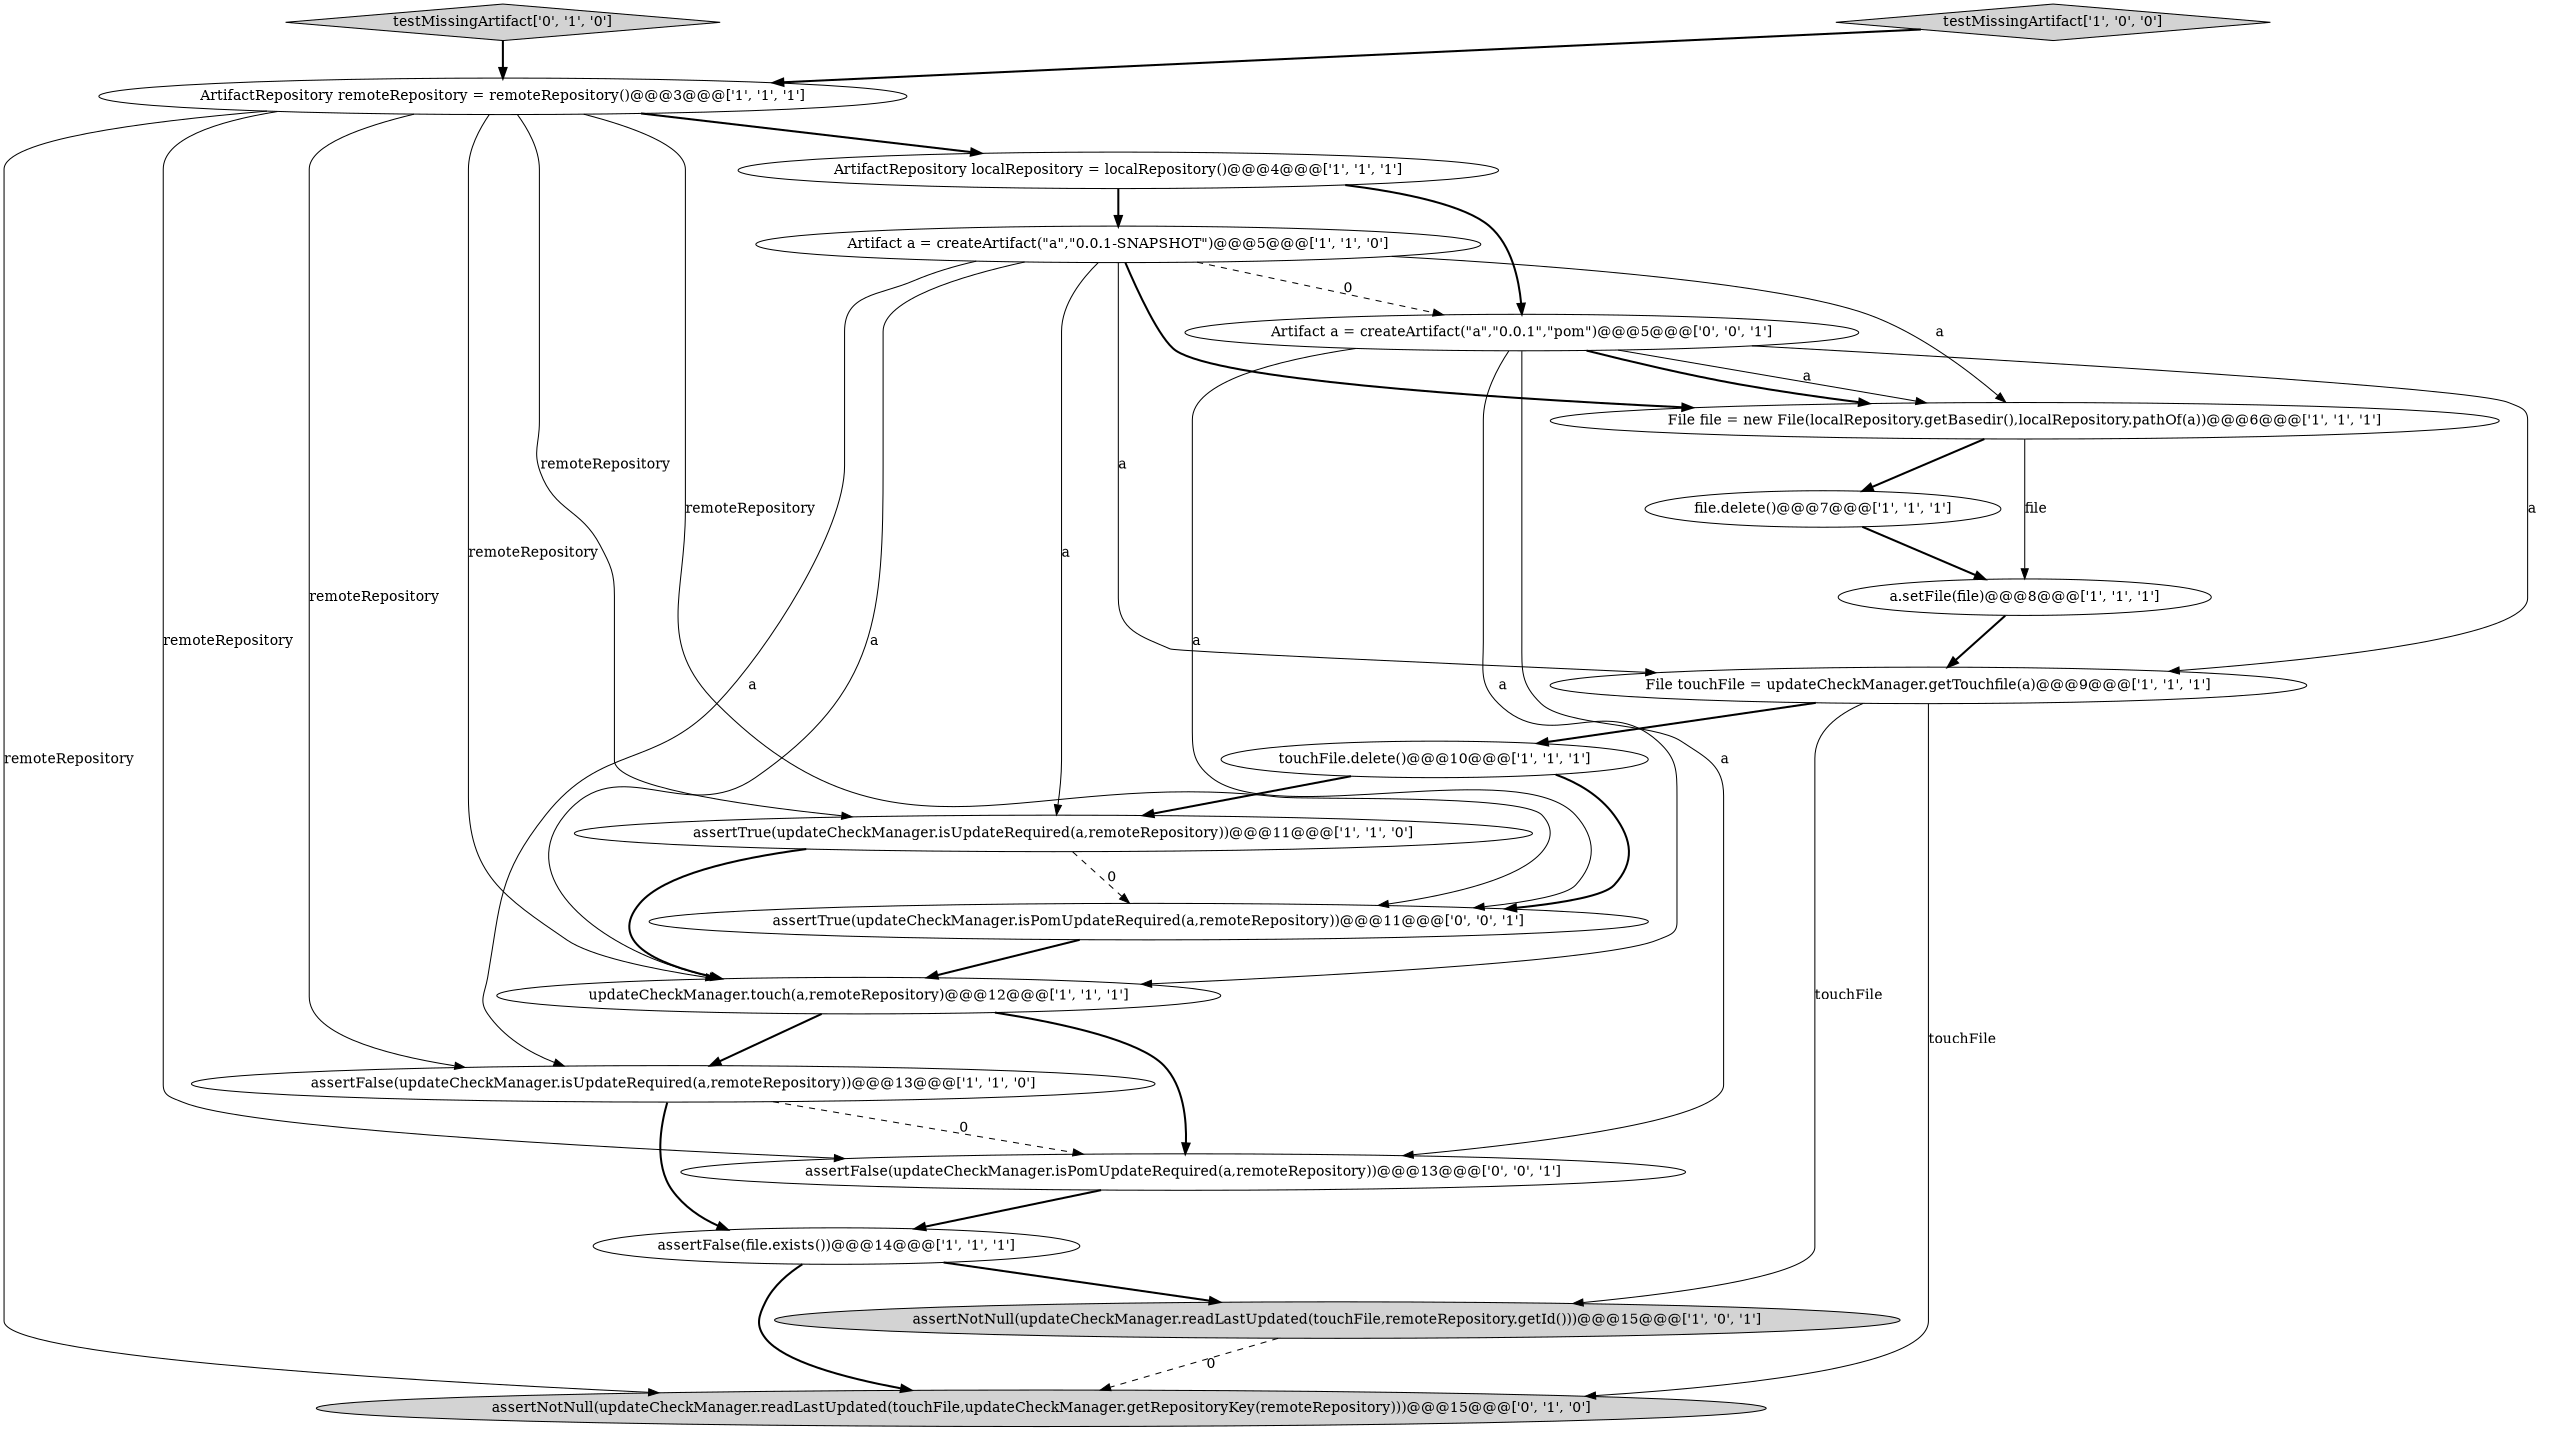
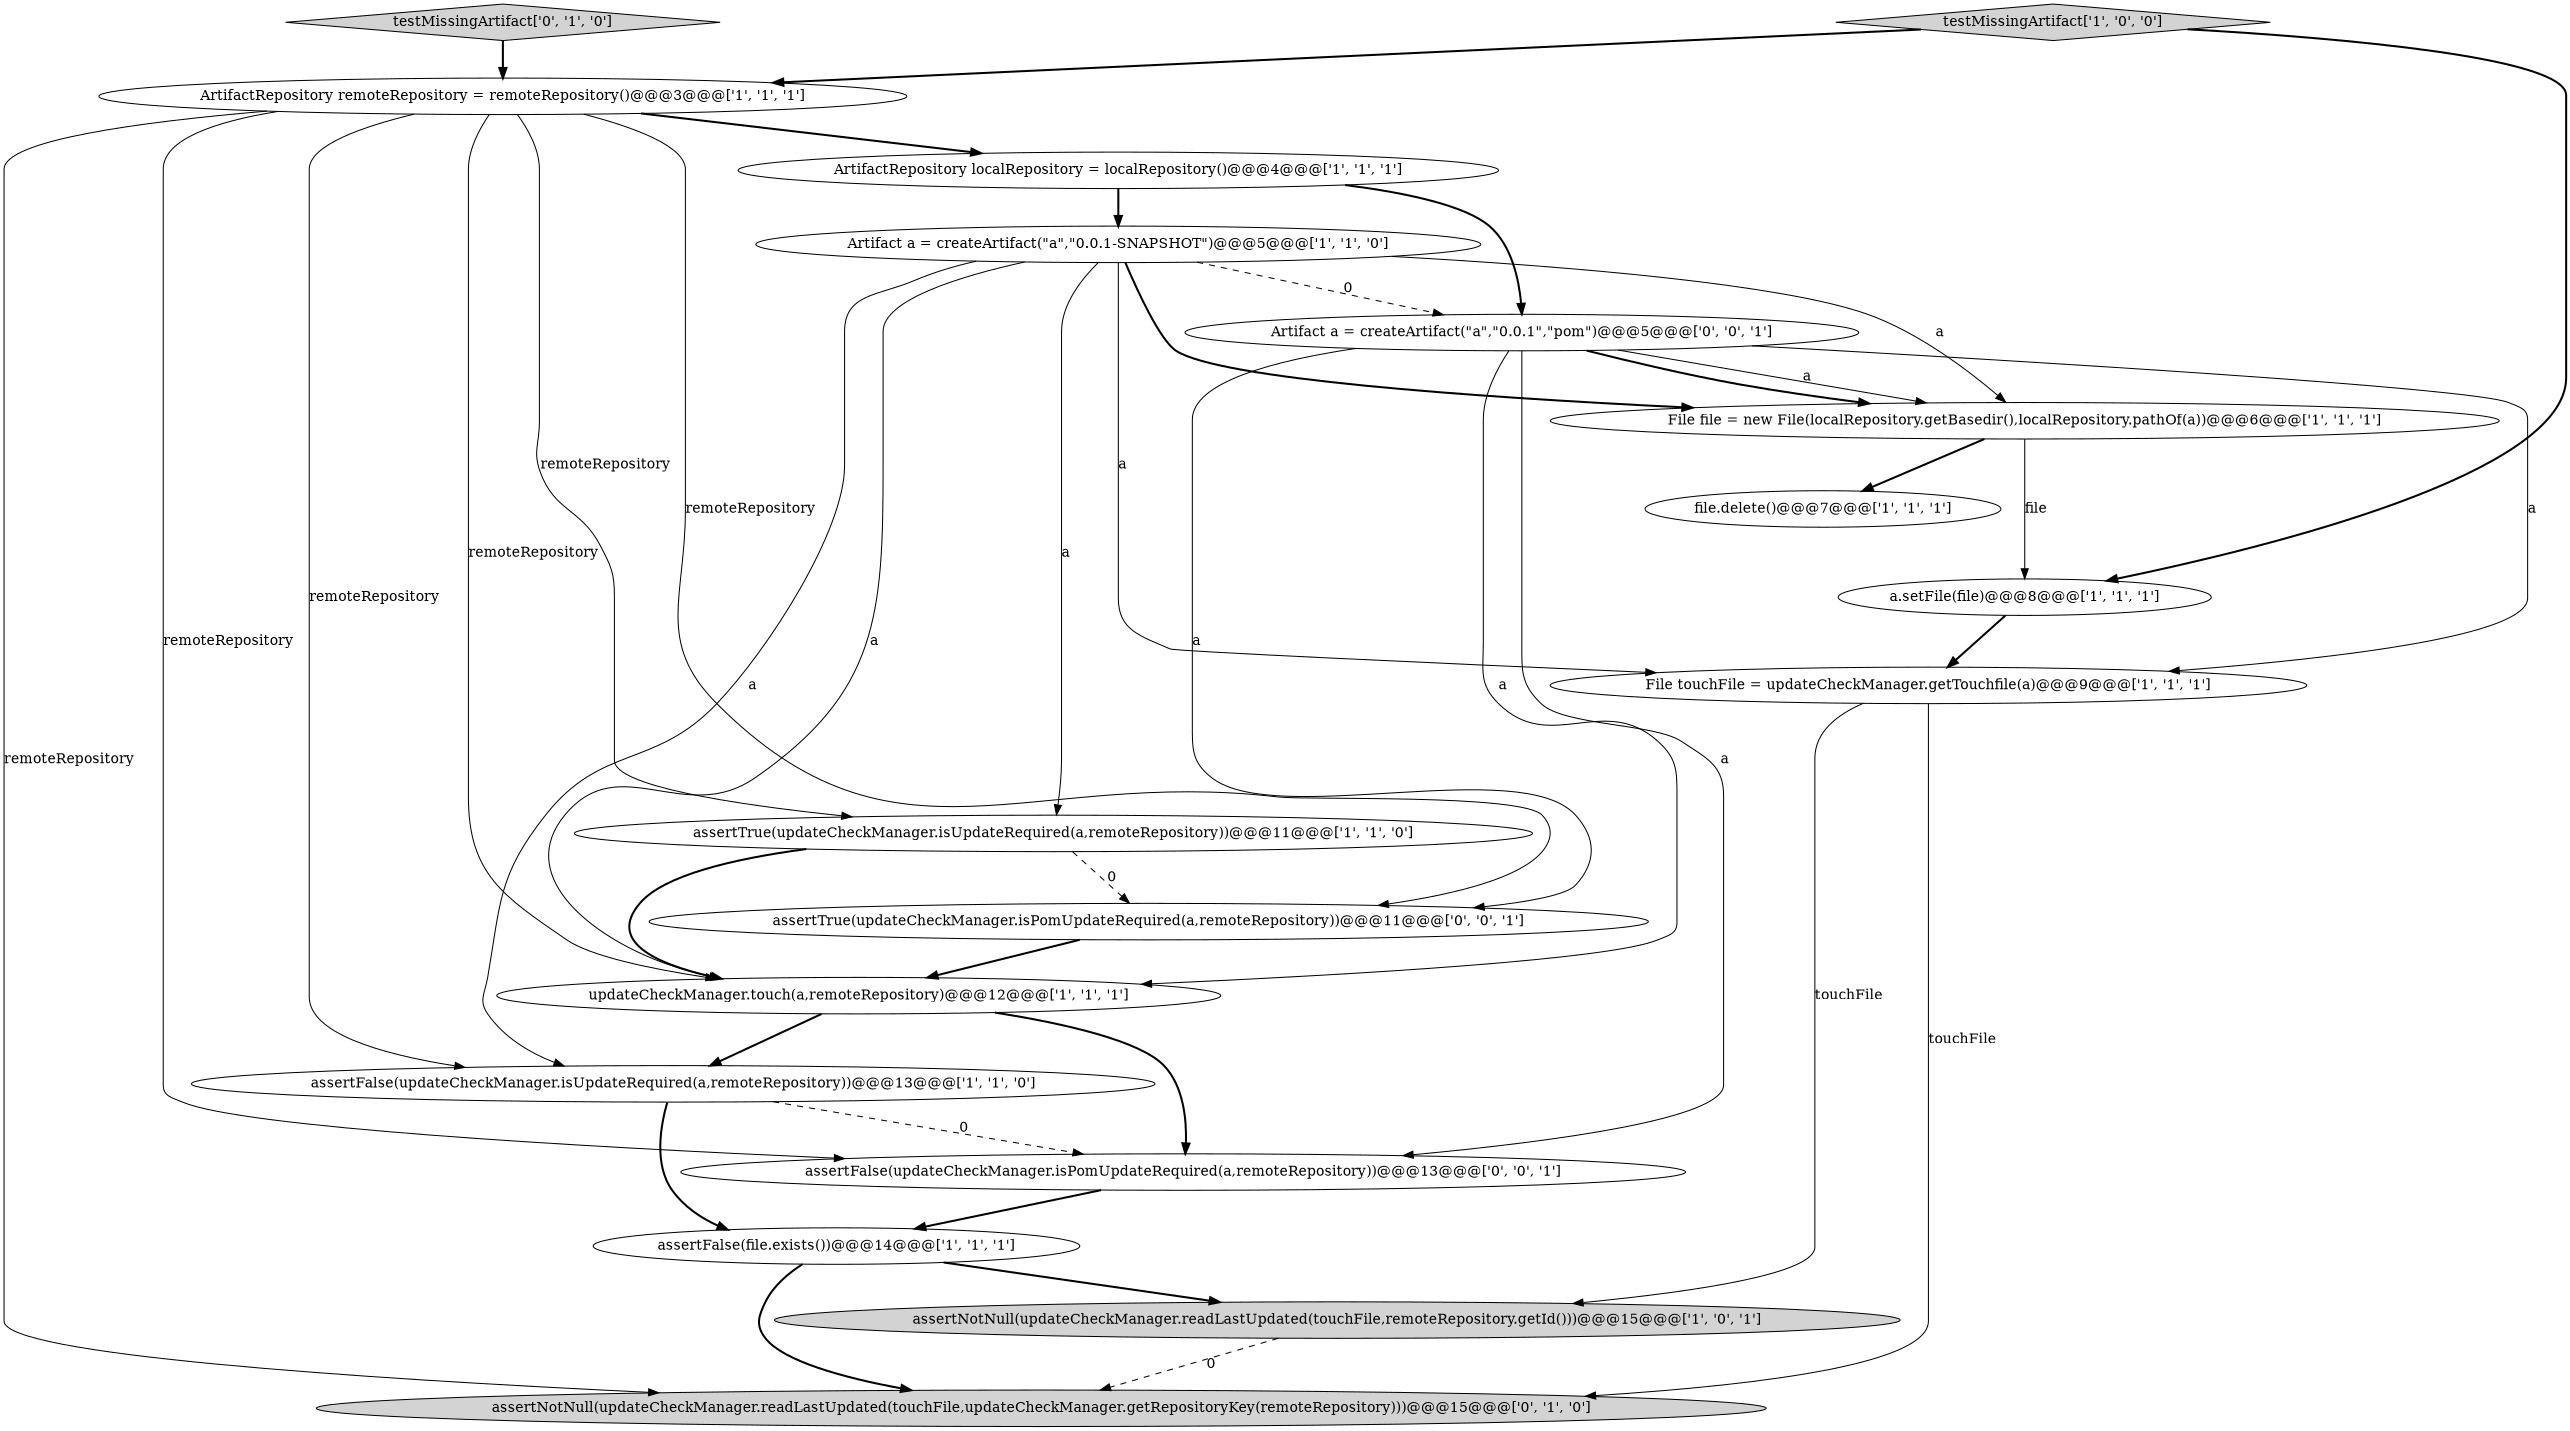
(1919, 551) -> (2566, 296)
(1435, 759) -> none
